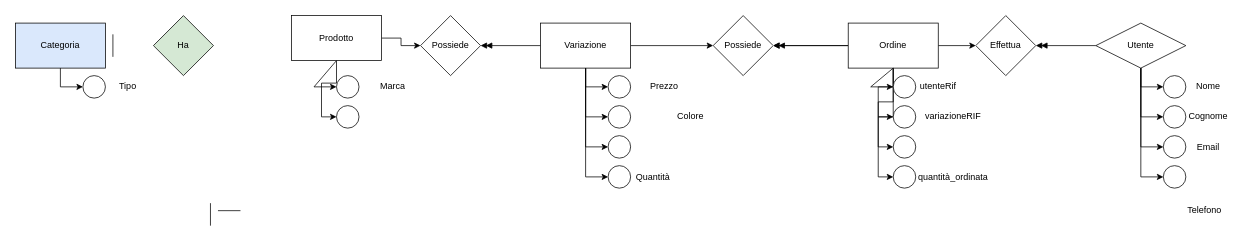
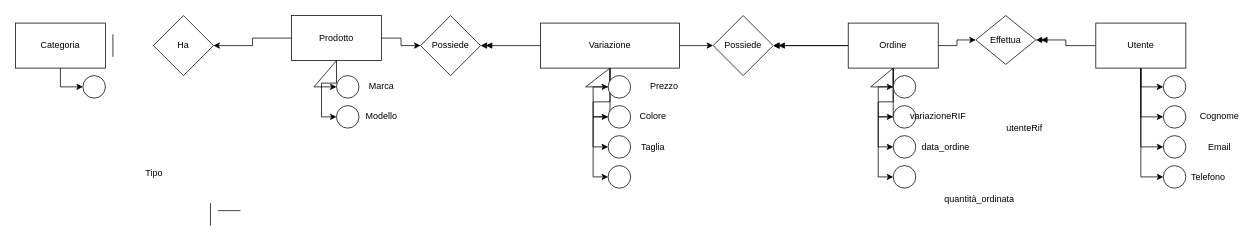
(60, 45) -> (60, 45)
(183, 45) -> (183, 45)
none -> (240, 45)
(585, 45) -> (610, 45)
(1005, 45) -> (1005, 40)
(1140, 45) -> (1140, 45)
(128, 87) -> (154, 173)
(393, 87) -> (381, 87)
(938, 87) -> (1024, 128)
(1208, 87) -> none
none -> (381, 117)
(690, 117) -> (653, 117)
(953, 117) -> (938, 117)
(1208, 117) -> (1219, 117)
none -> (653, 147)
none -> (945, 147)
(1208, 147) -> (1219, 147)
(653, 177) -> none
(953, 177) -> (979, 199)
(1204, 210) -> (1208, 177)
